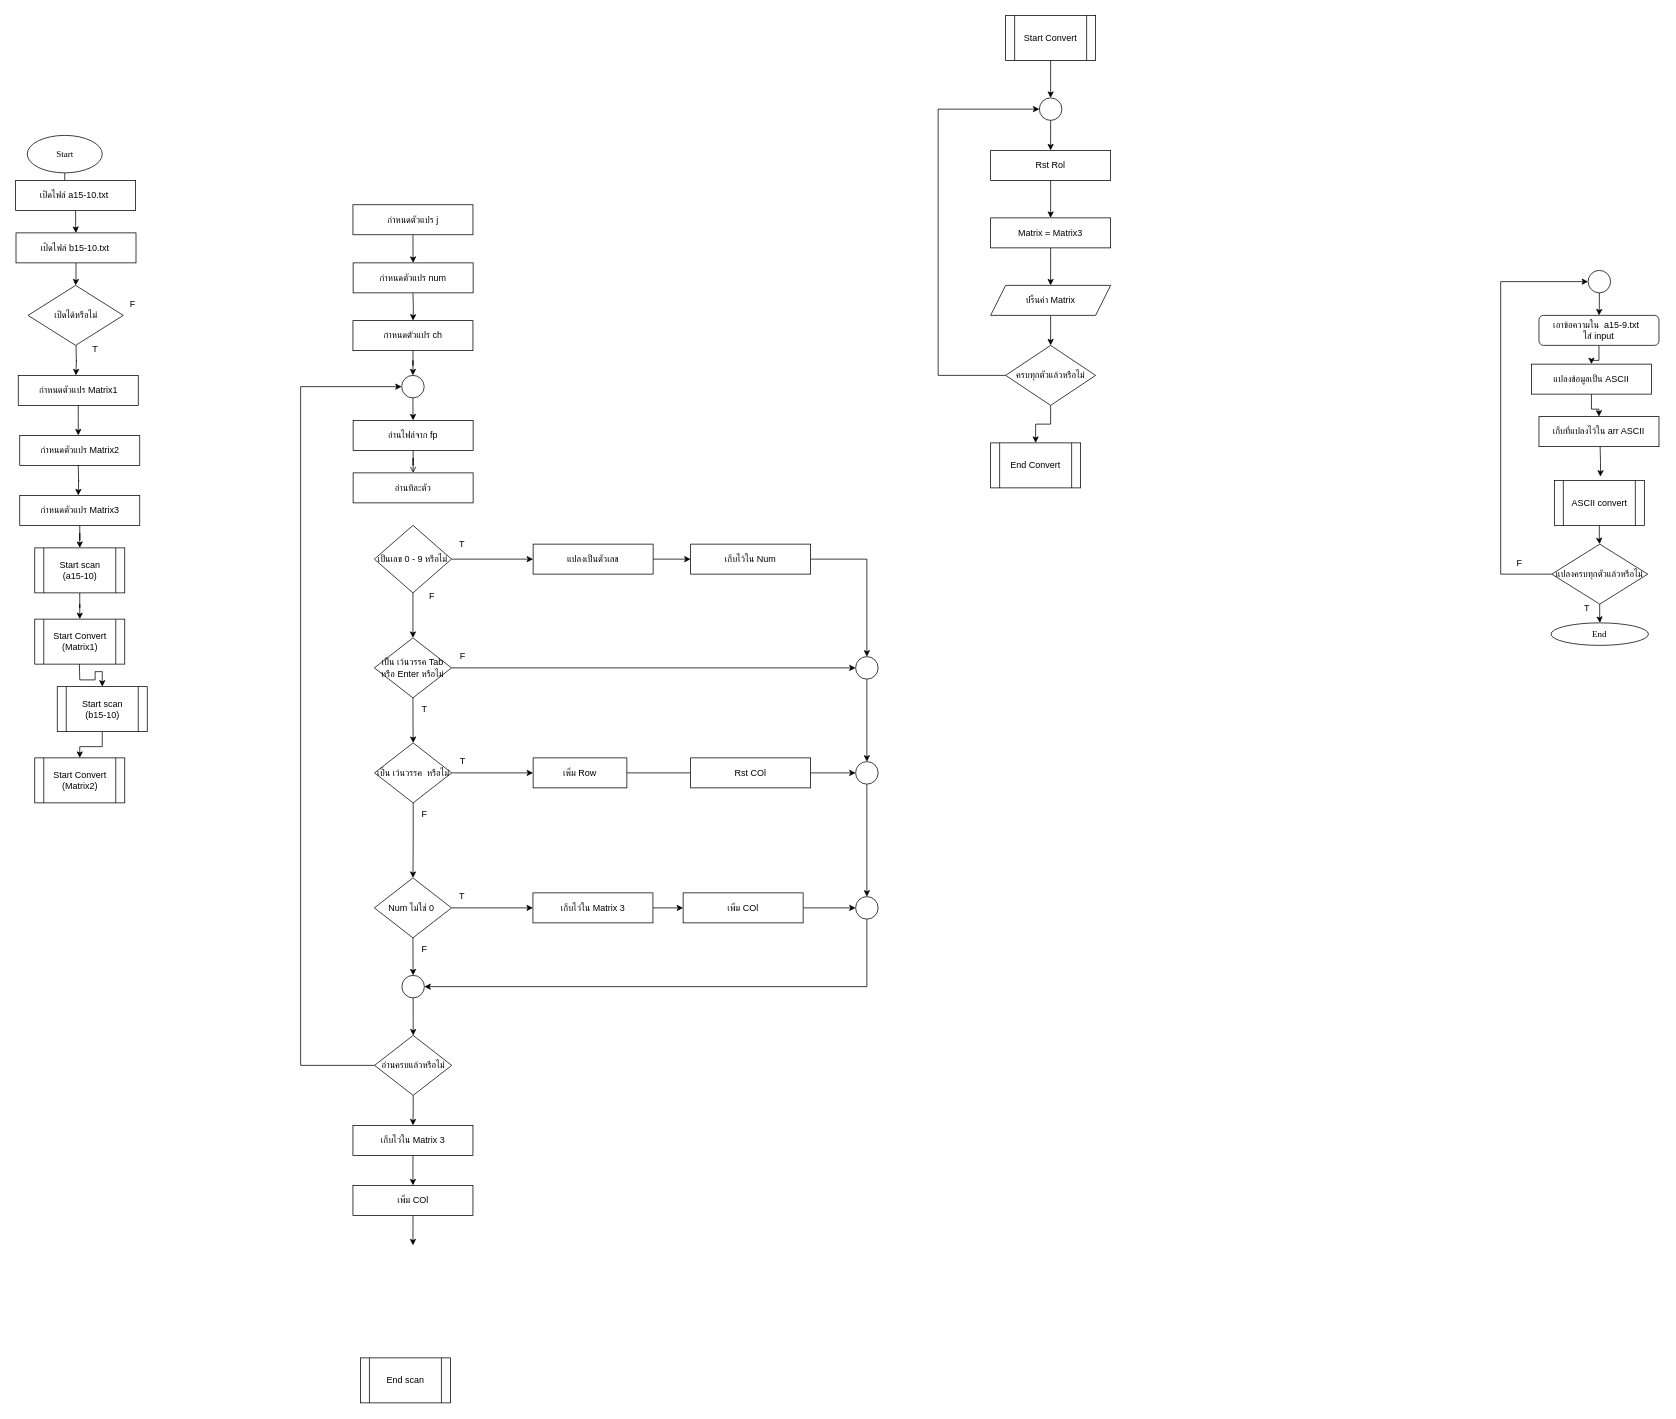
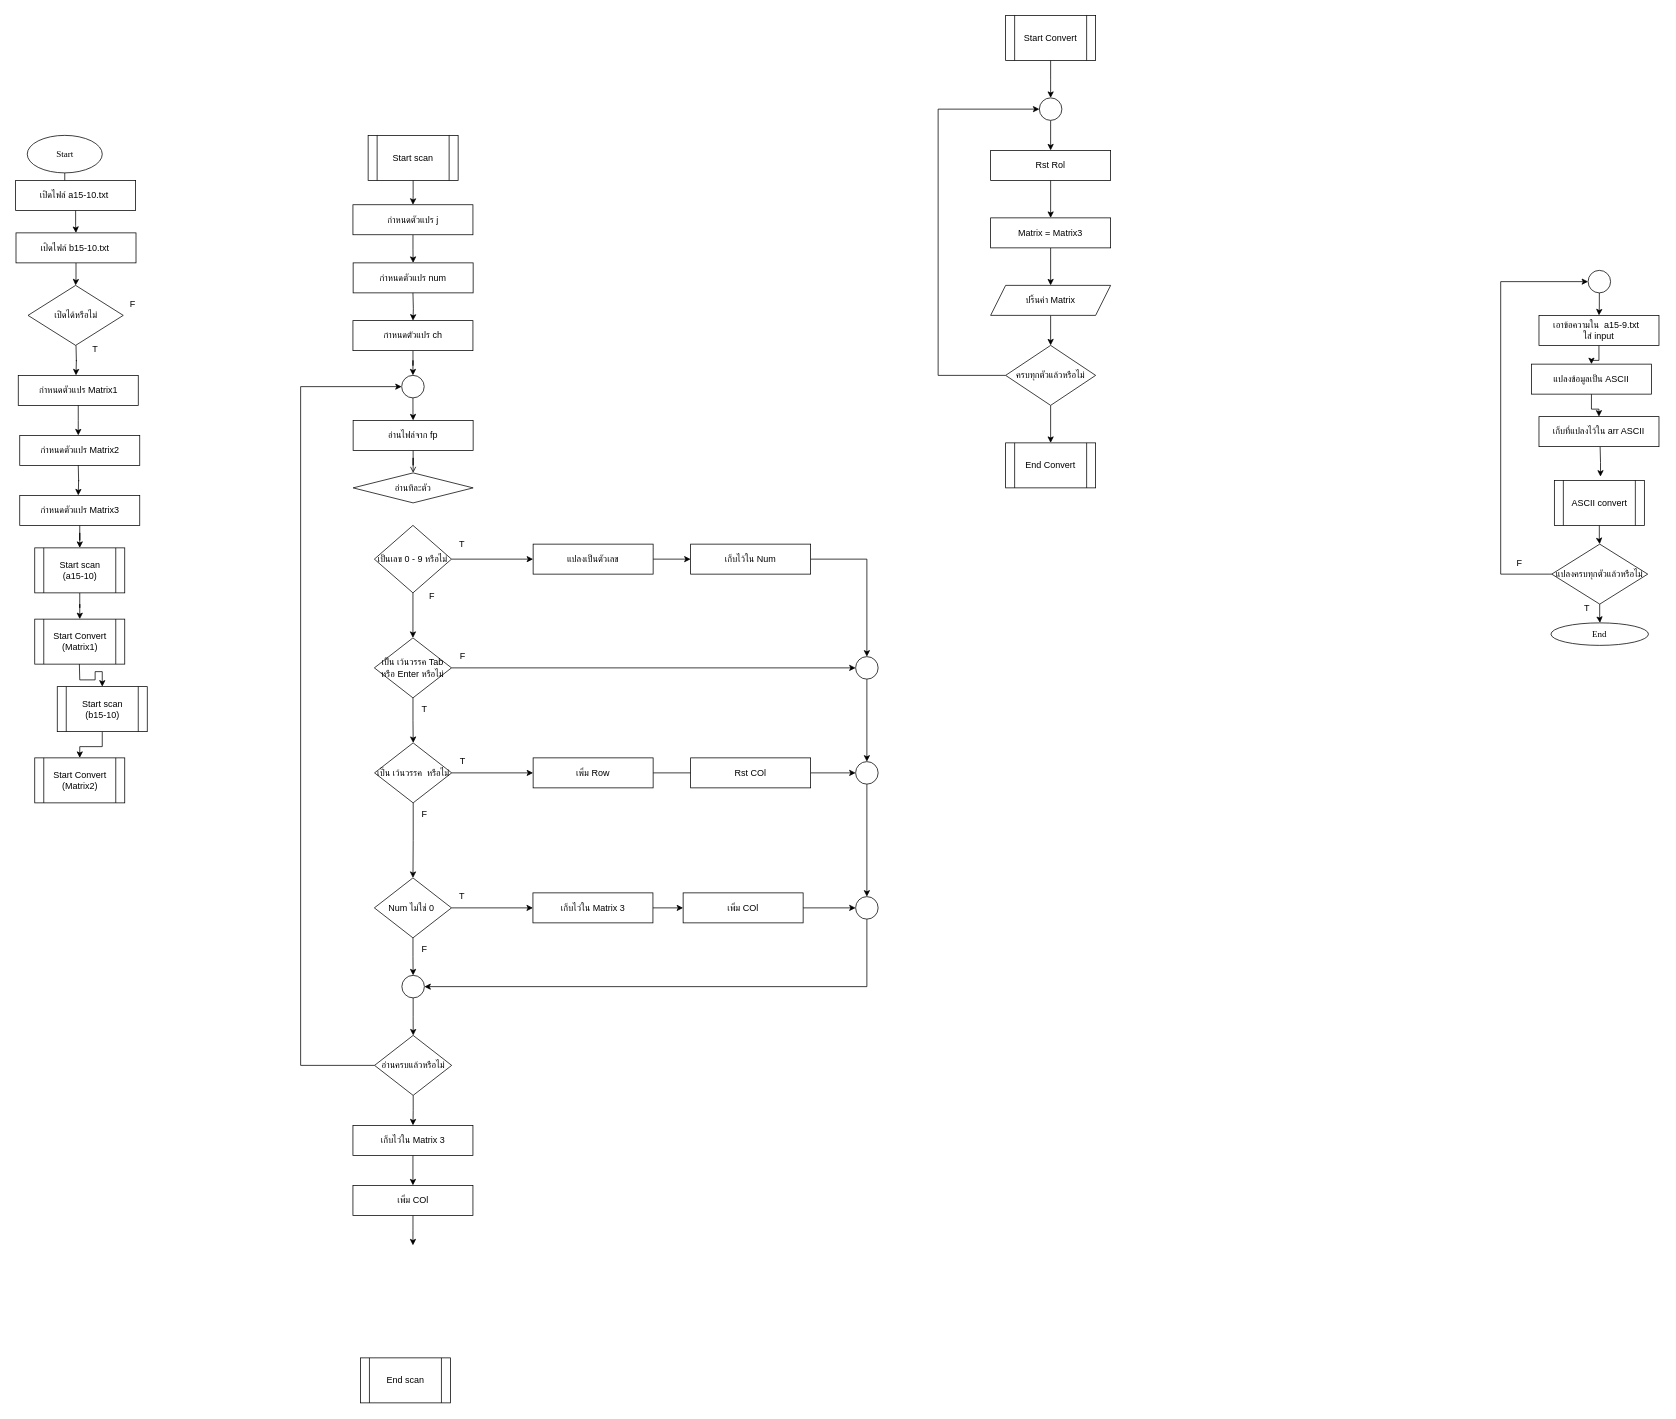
none -> (413, 158)
none -> (413, 198)
(1599, 330) -> (1599, 330)
(1035, 465) -> (1050, 465)
(413, 488) -> (413, 488)
(580, 773) -> (593, 773)
